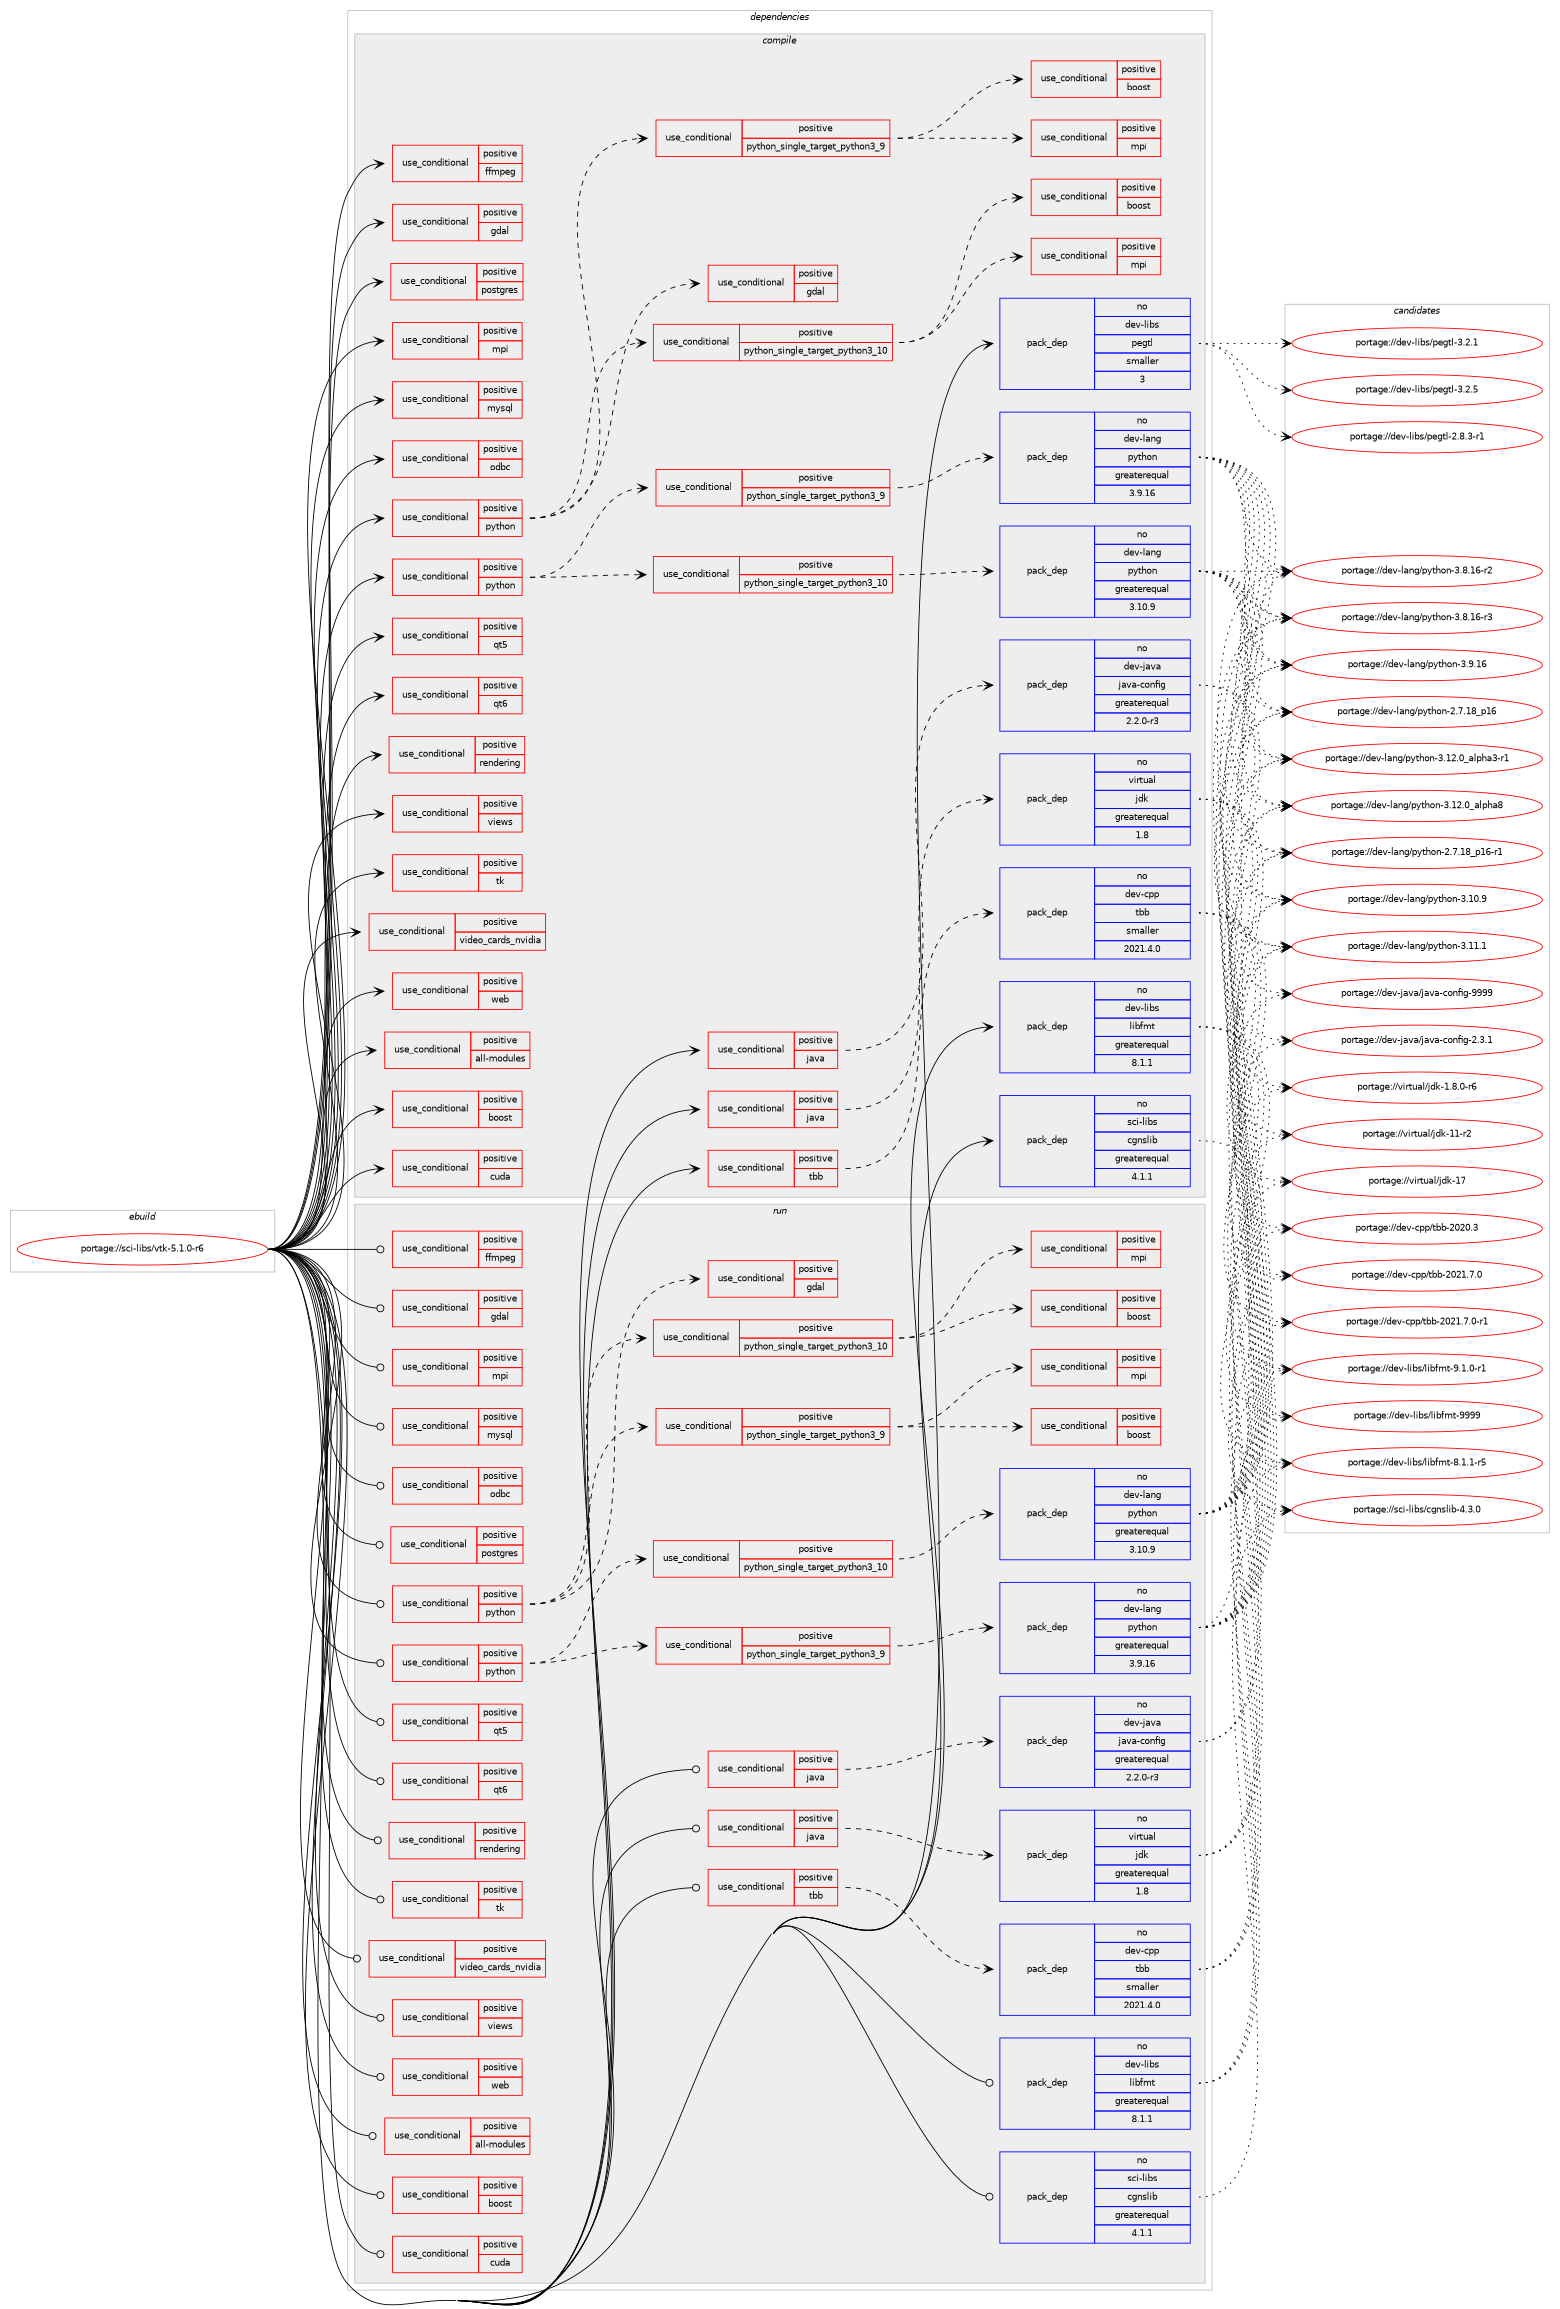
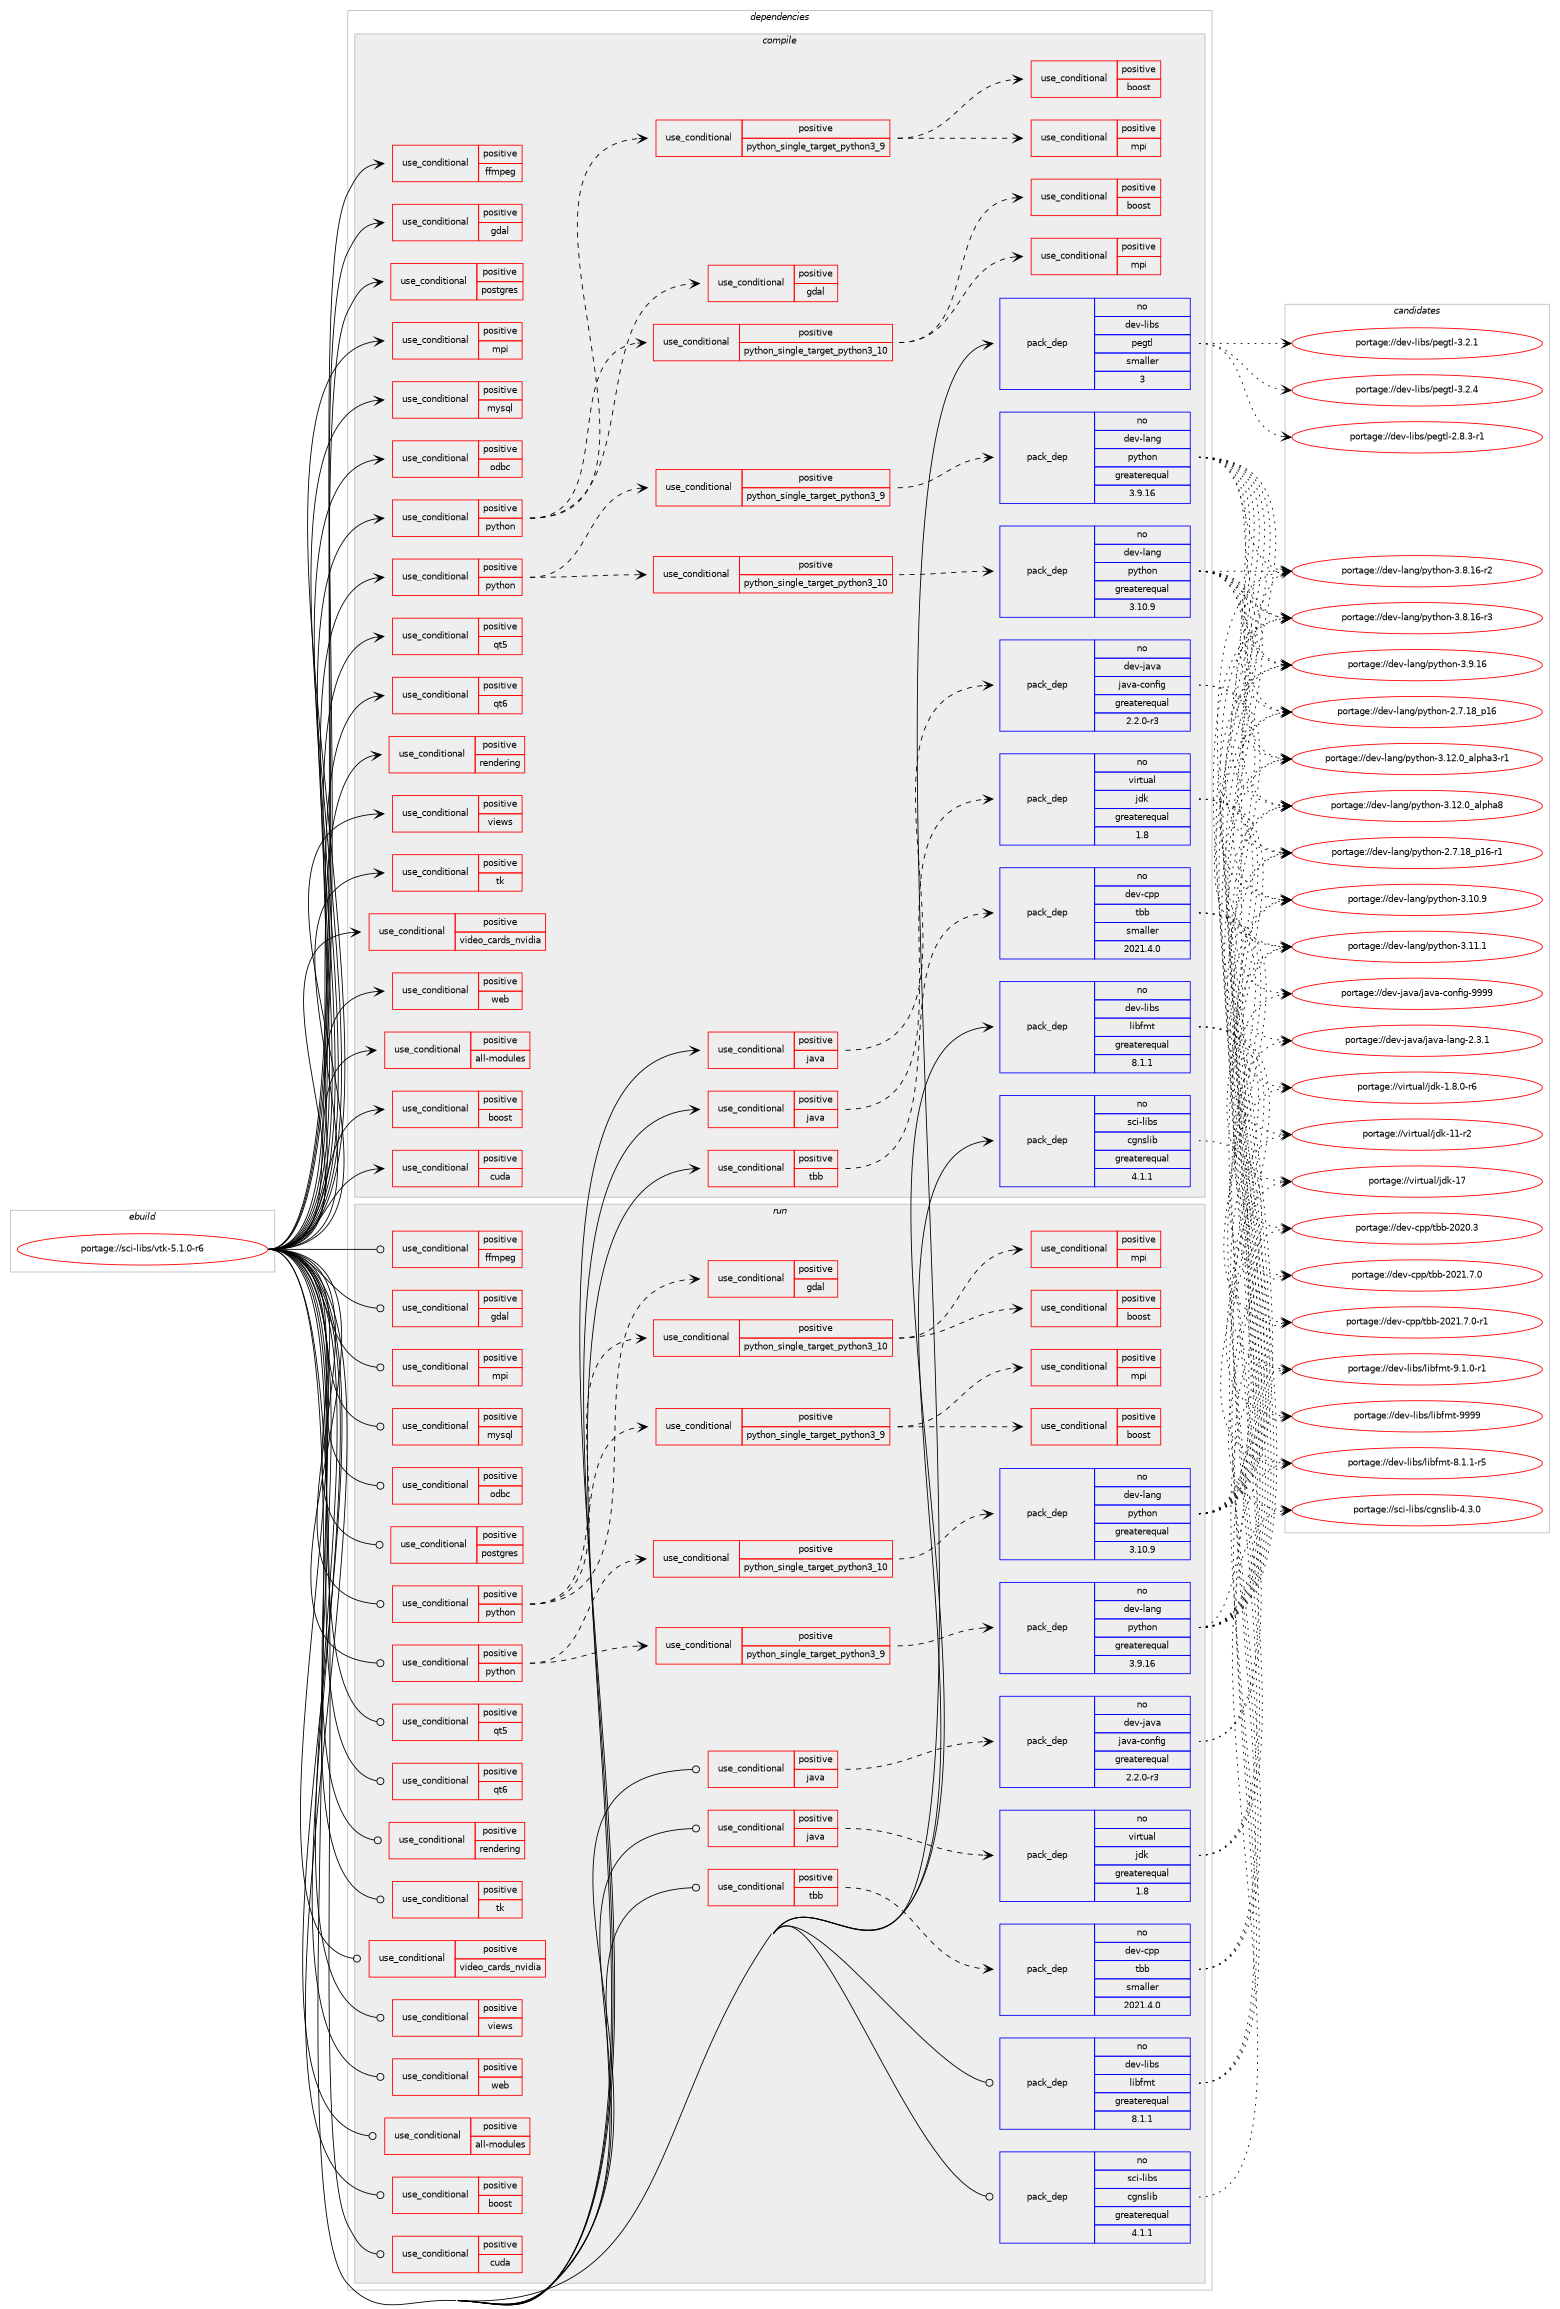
(1417, 390) -> (1417, 390)
(1417, 1041) -> (1417, 1041)
